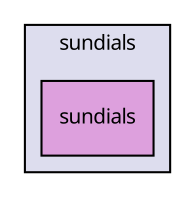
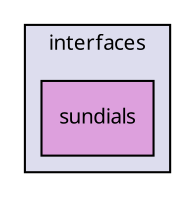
(98, 45) -> (98, 45)
